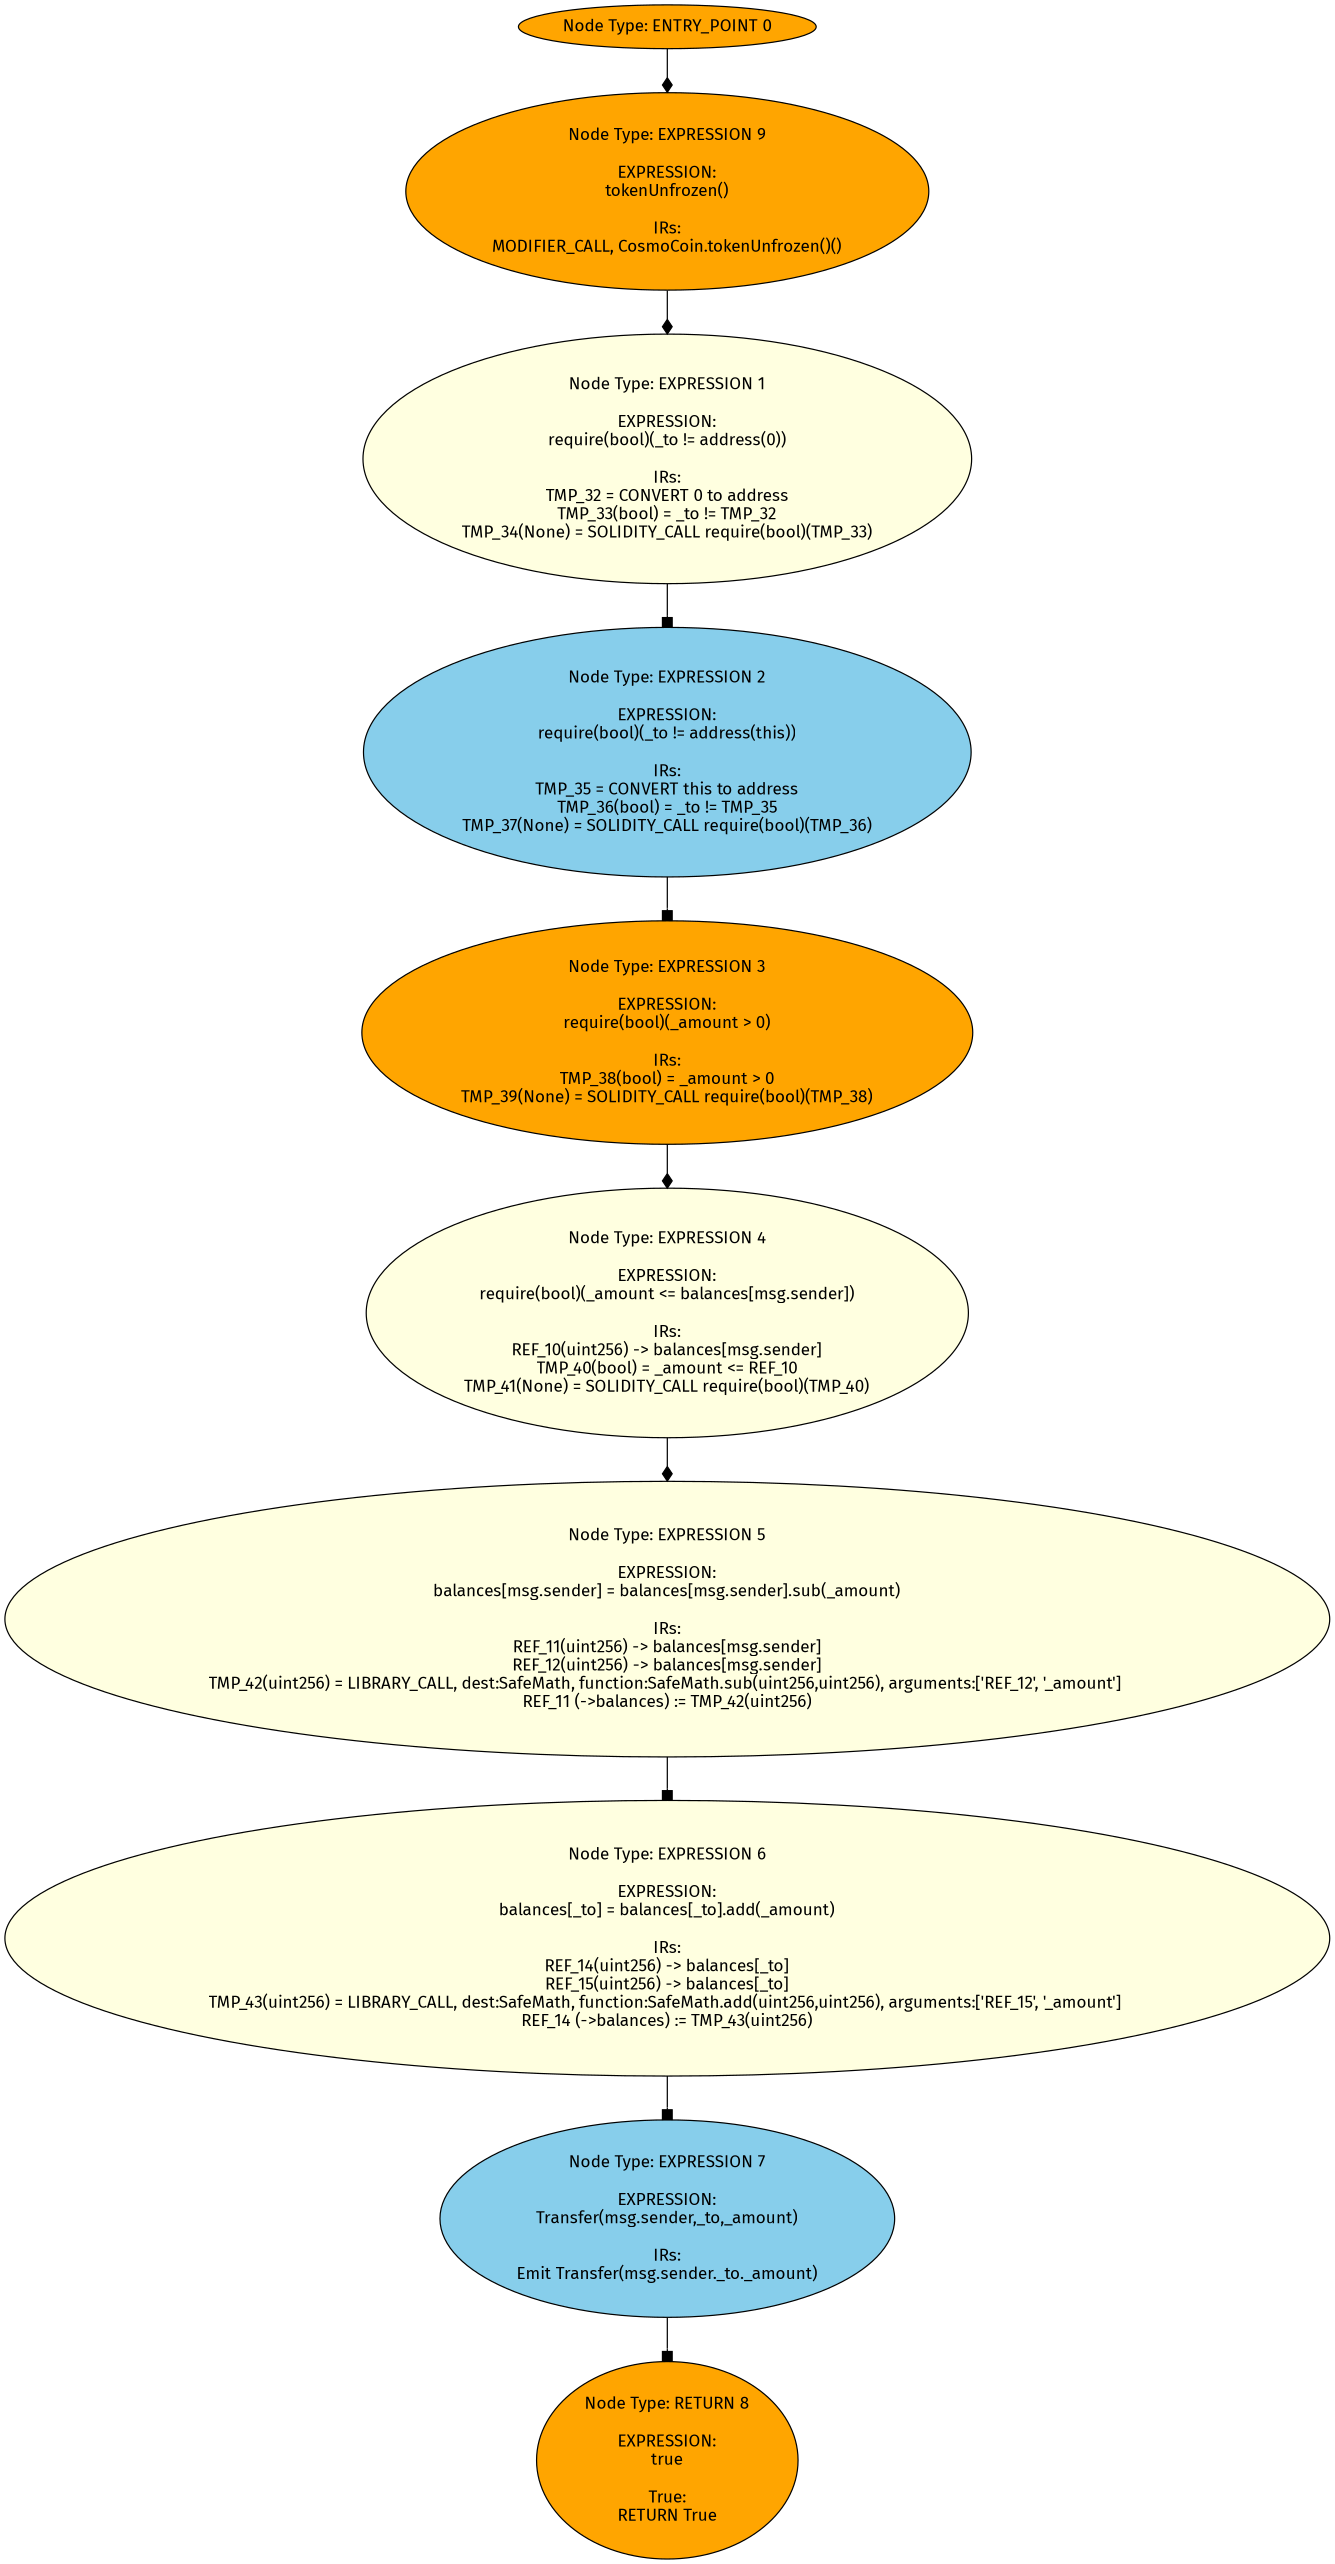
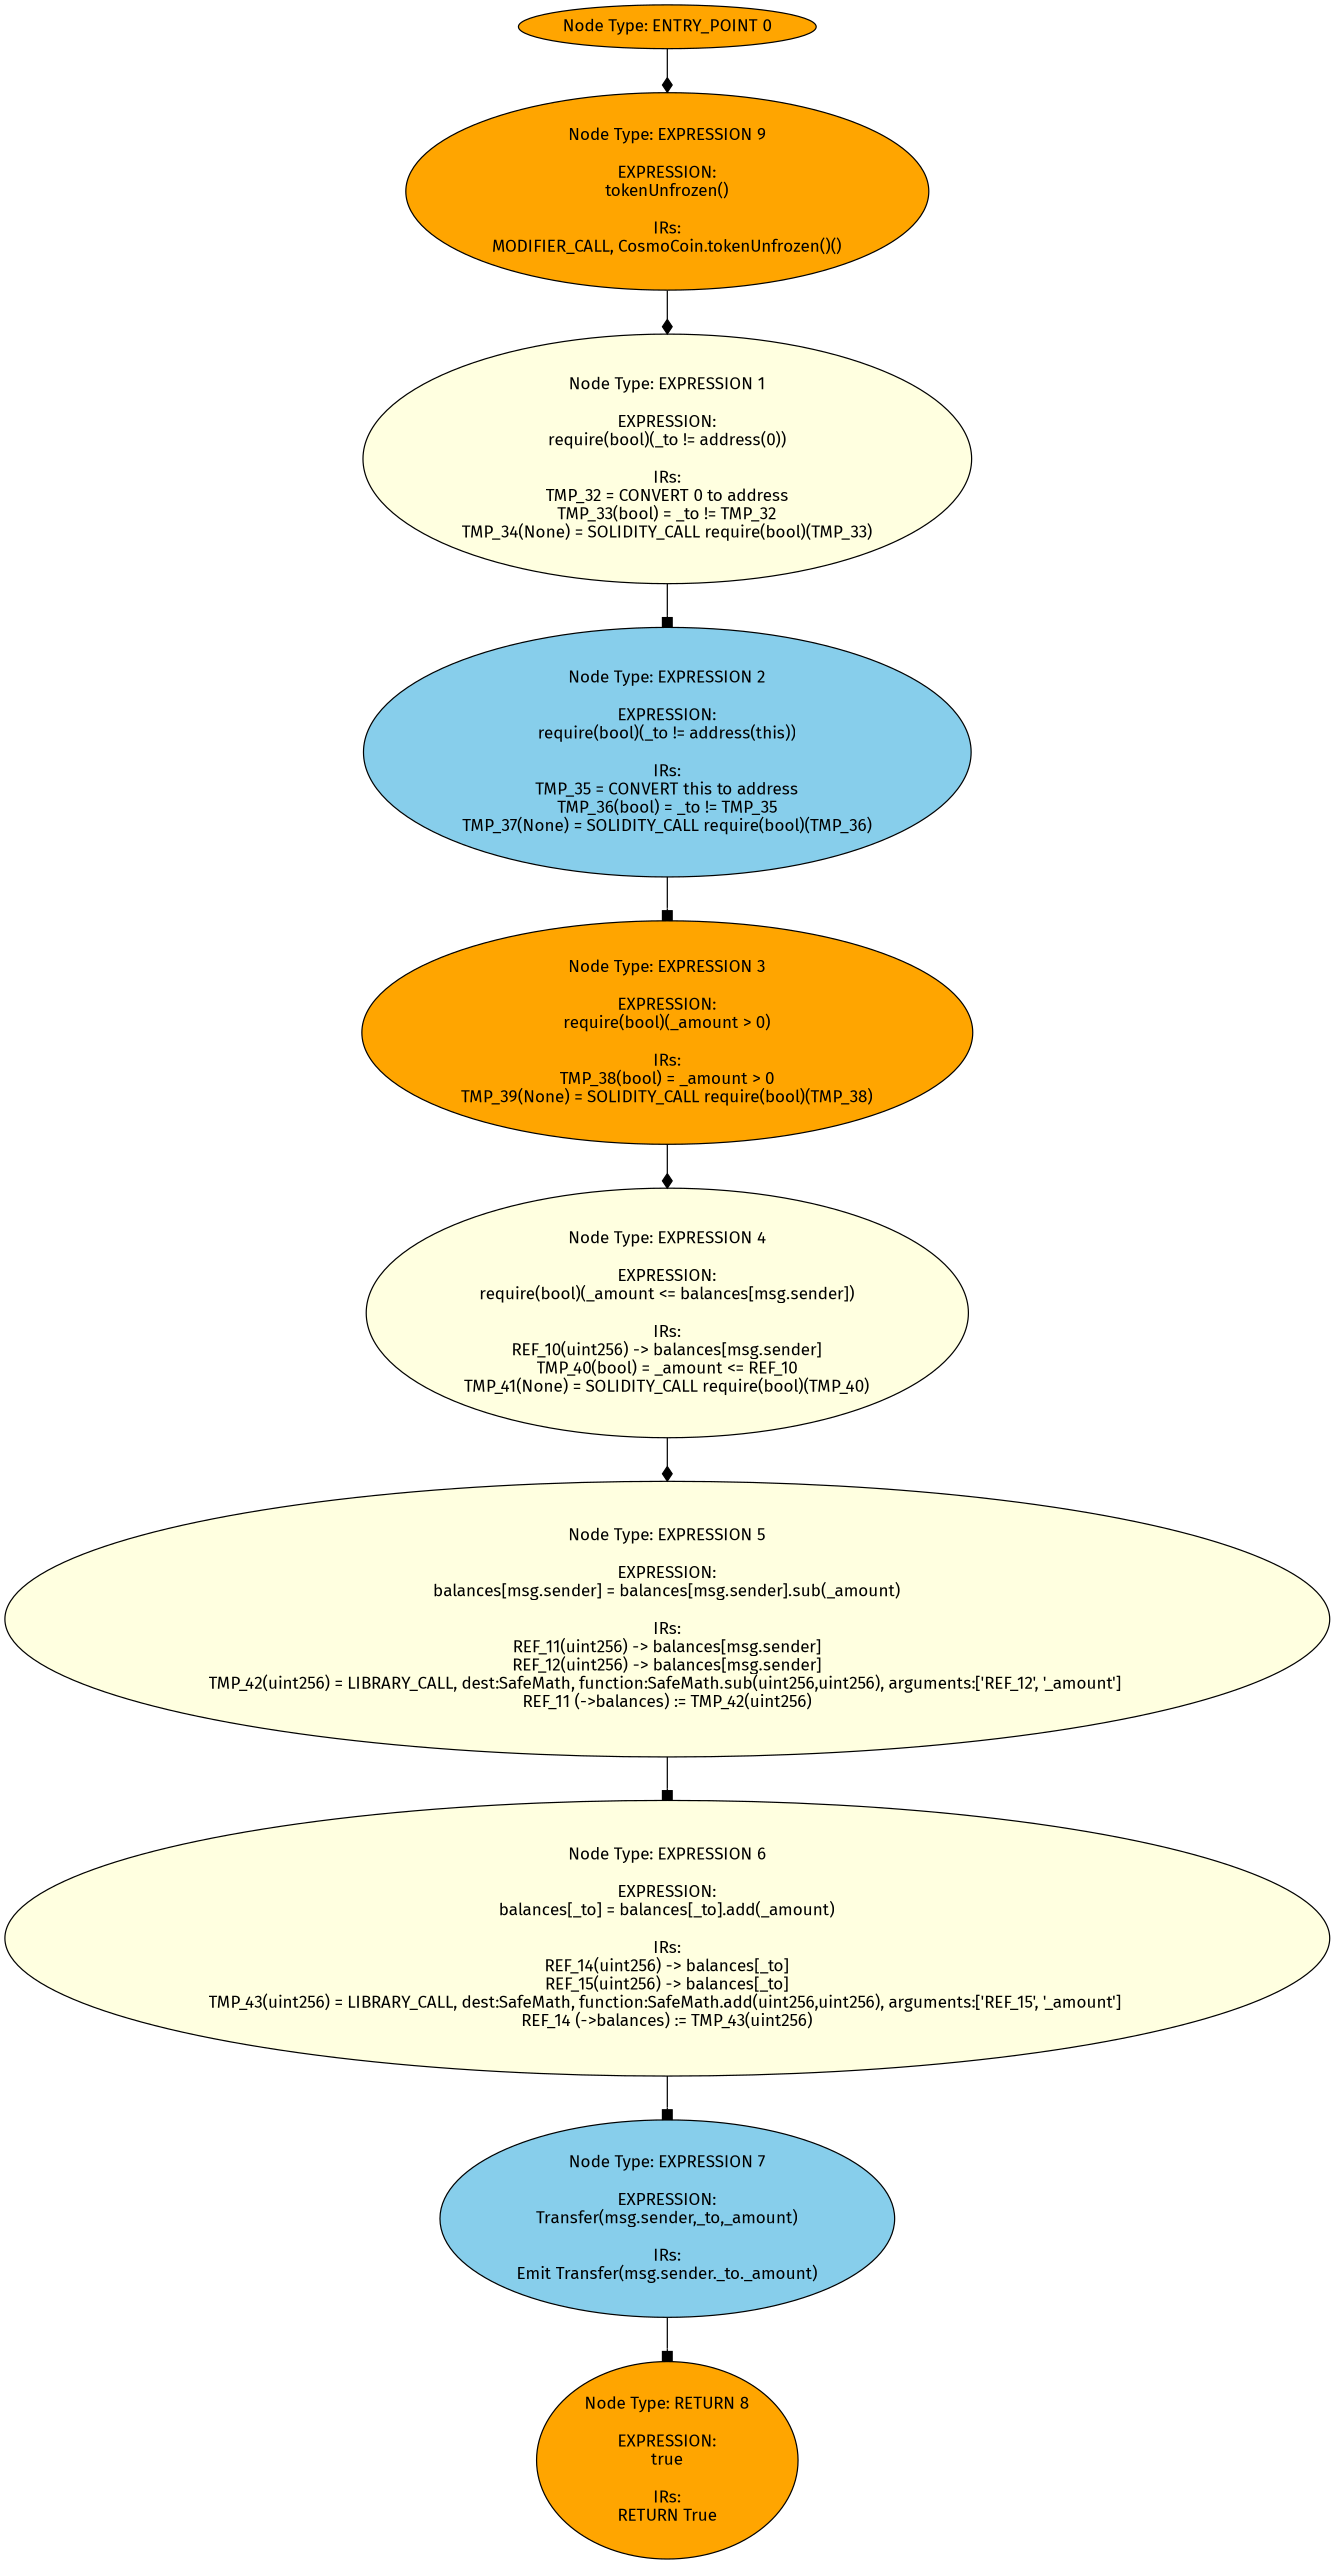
(667, 2460) -> (667, 2460)
